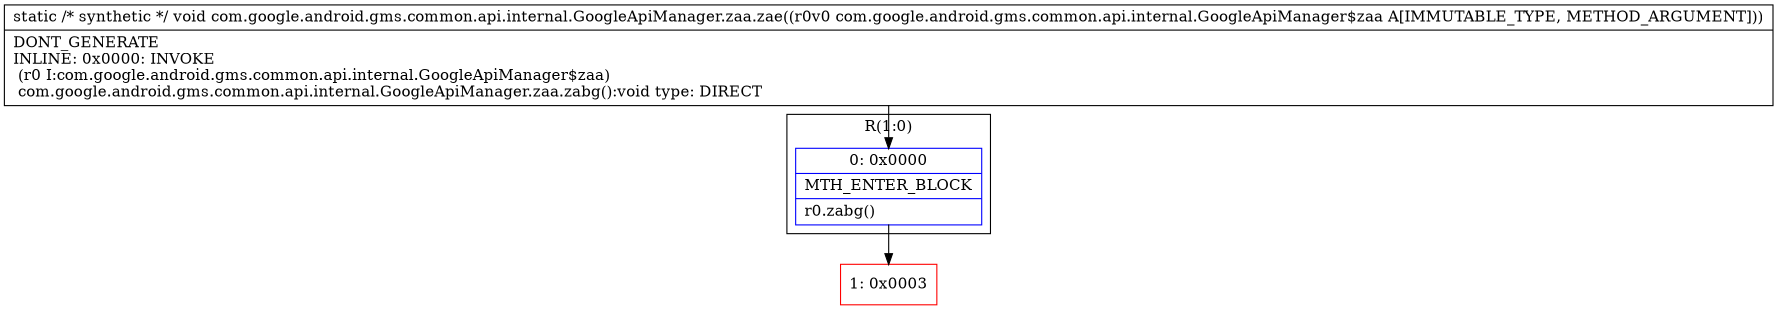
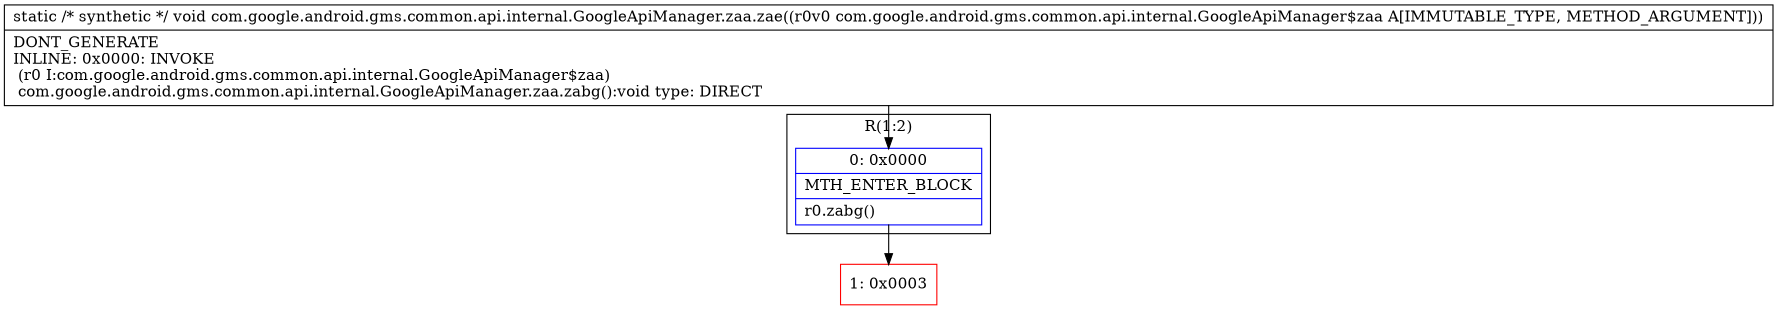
(889, 127) -> (889, 127)
